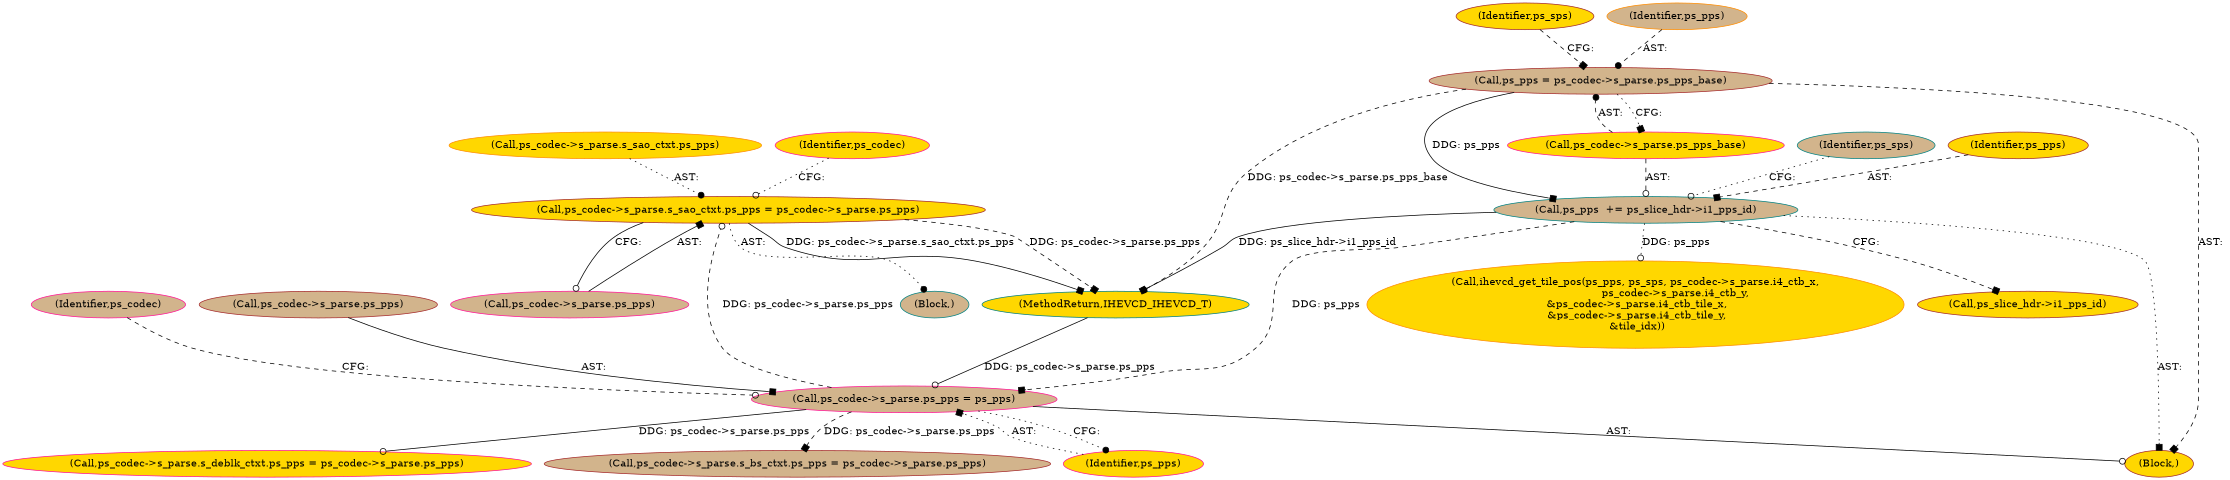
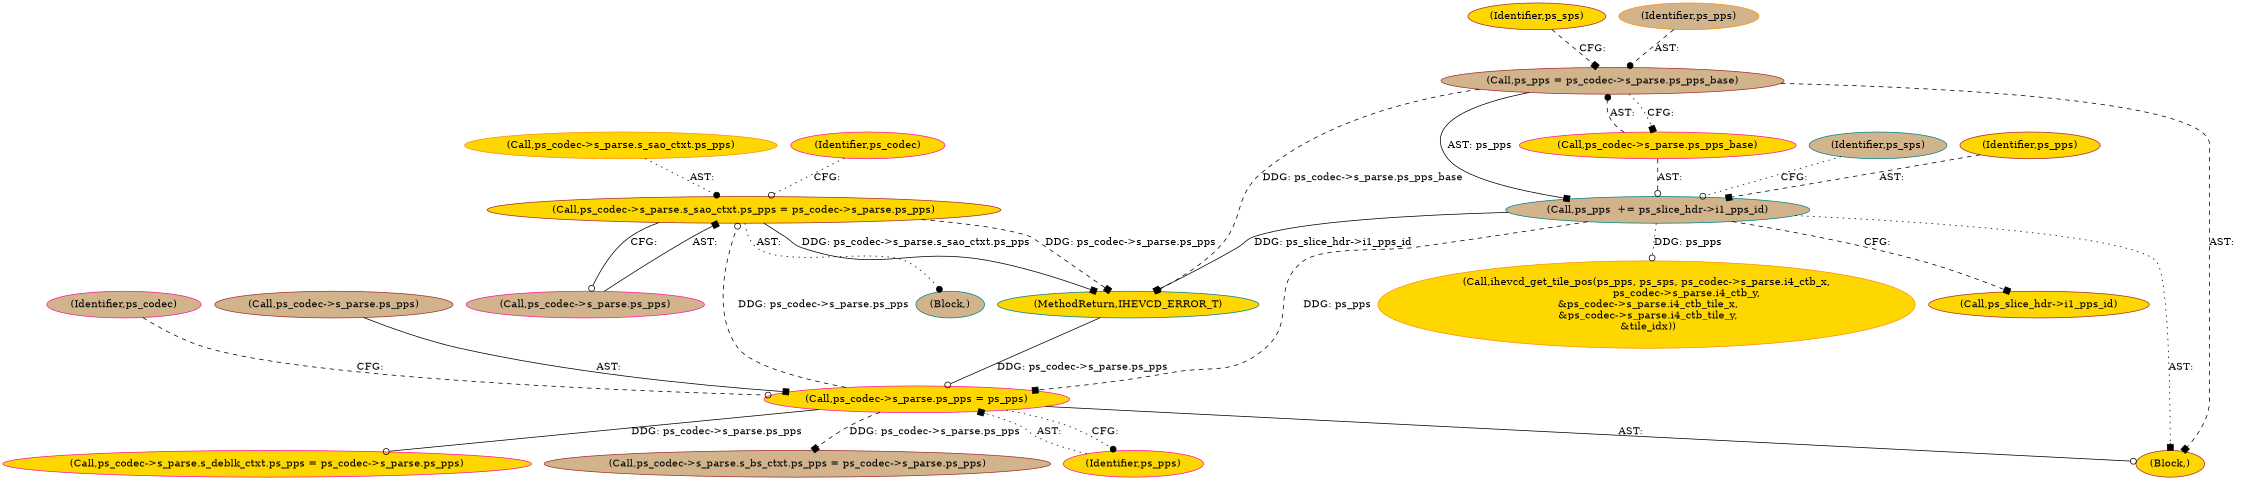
(1466, 145) -> (1480, 145)
(1116, 305) -> (1128, 305)
(904, 399) -> (917, 399)
